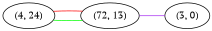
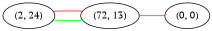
(29, 16) -> (29, 16)
(187, 16) -> (187, 16)
